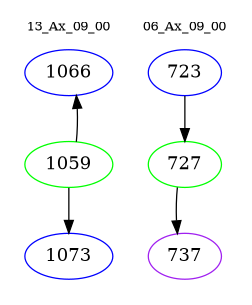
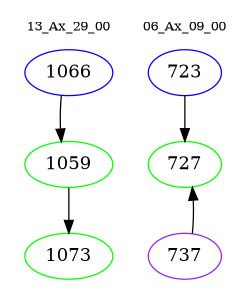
(69, 27) -> (69, 27)
(77, 125) -> (60, 112)
(176, 204) -> (193, 217)
(69, 256) -> (69, 256)
